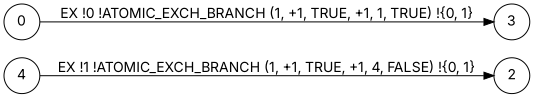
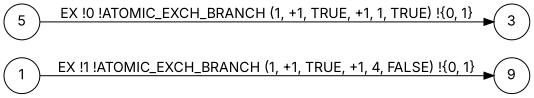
(22, 22) -> (22, 22)
(22, 76) -> (22, 76)
(512, 76) -> (512, 76)
